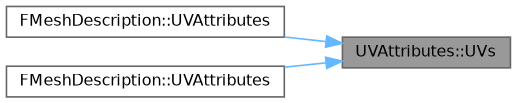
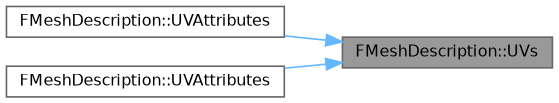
(426, 52) -> (447, 52)
